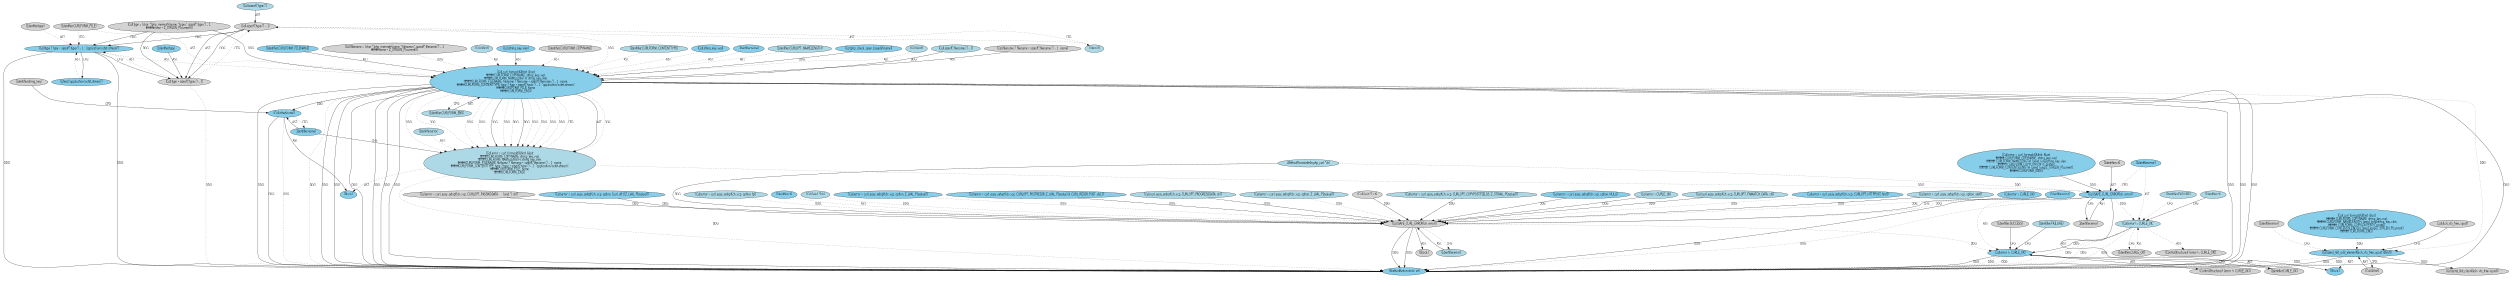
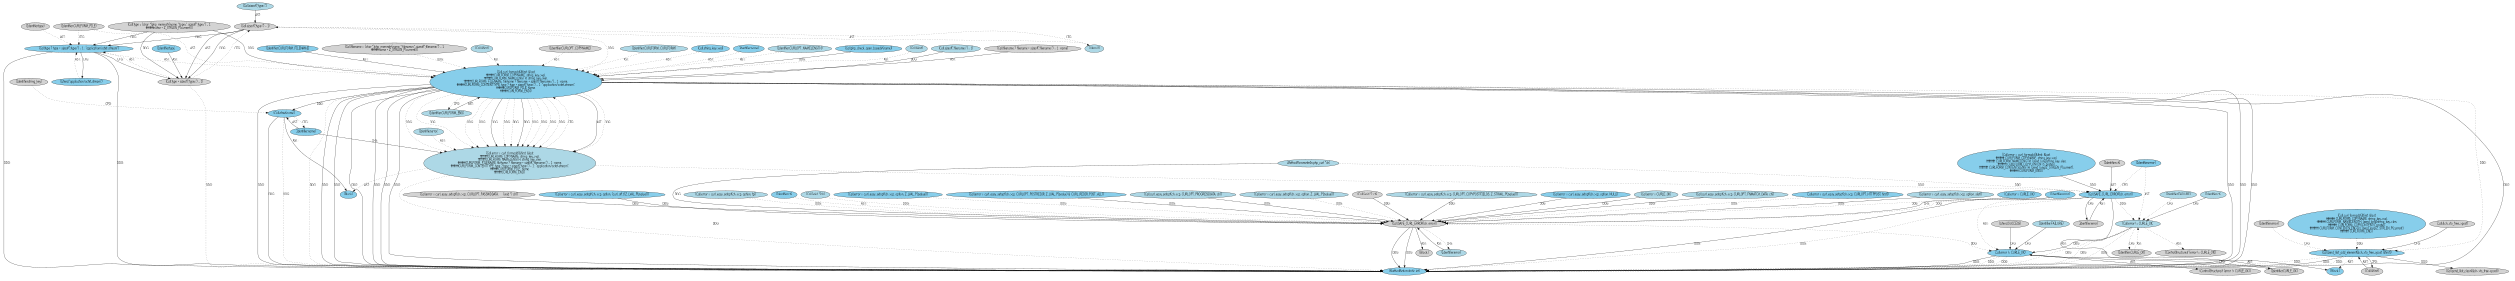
(516, 49) -> none
(570, 49) -> (570, 49)
(654, 49) -> (654, 49)
(146, 108) -> (146, 108)
(2010, 224) -> (2010, 224)
